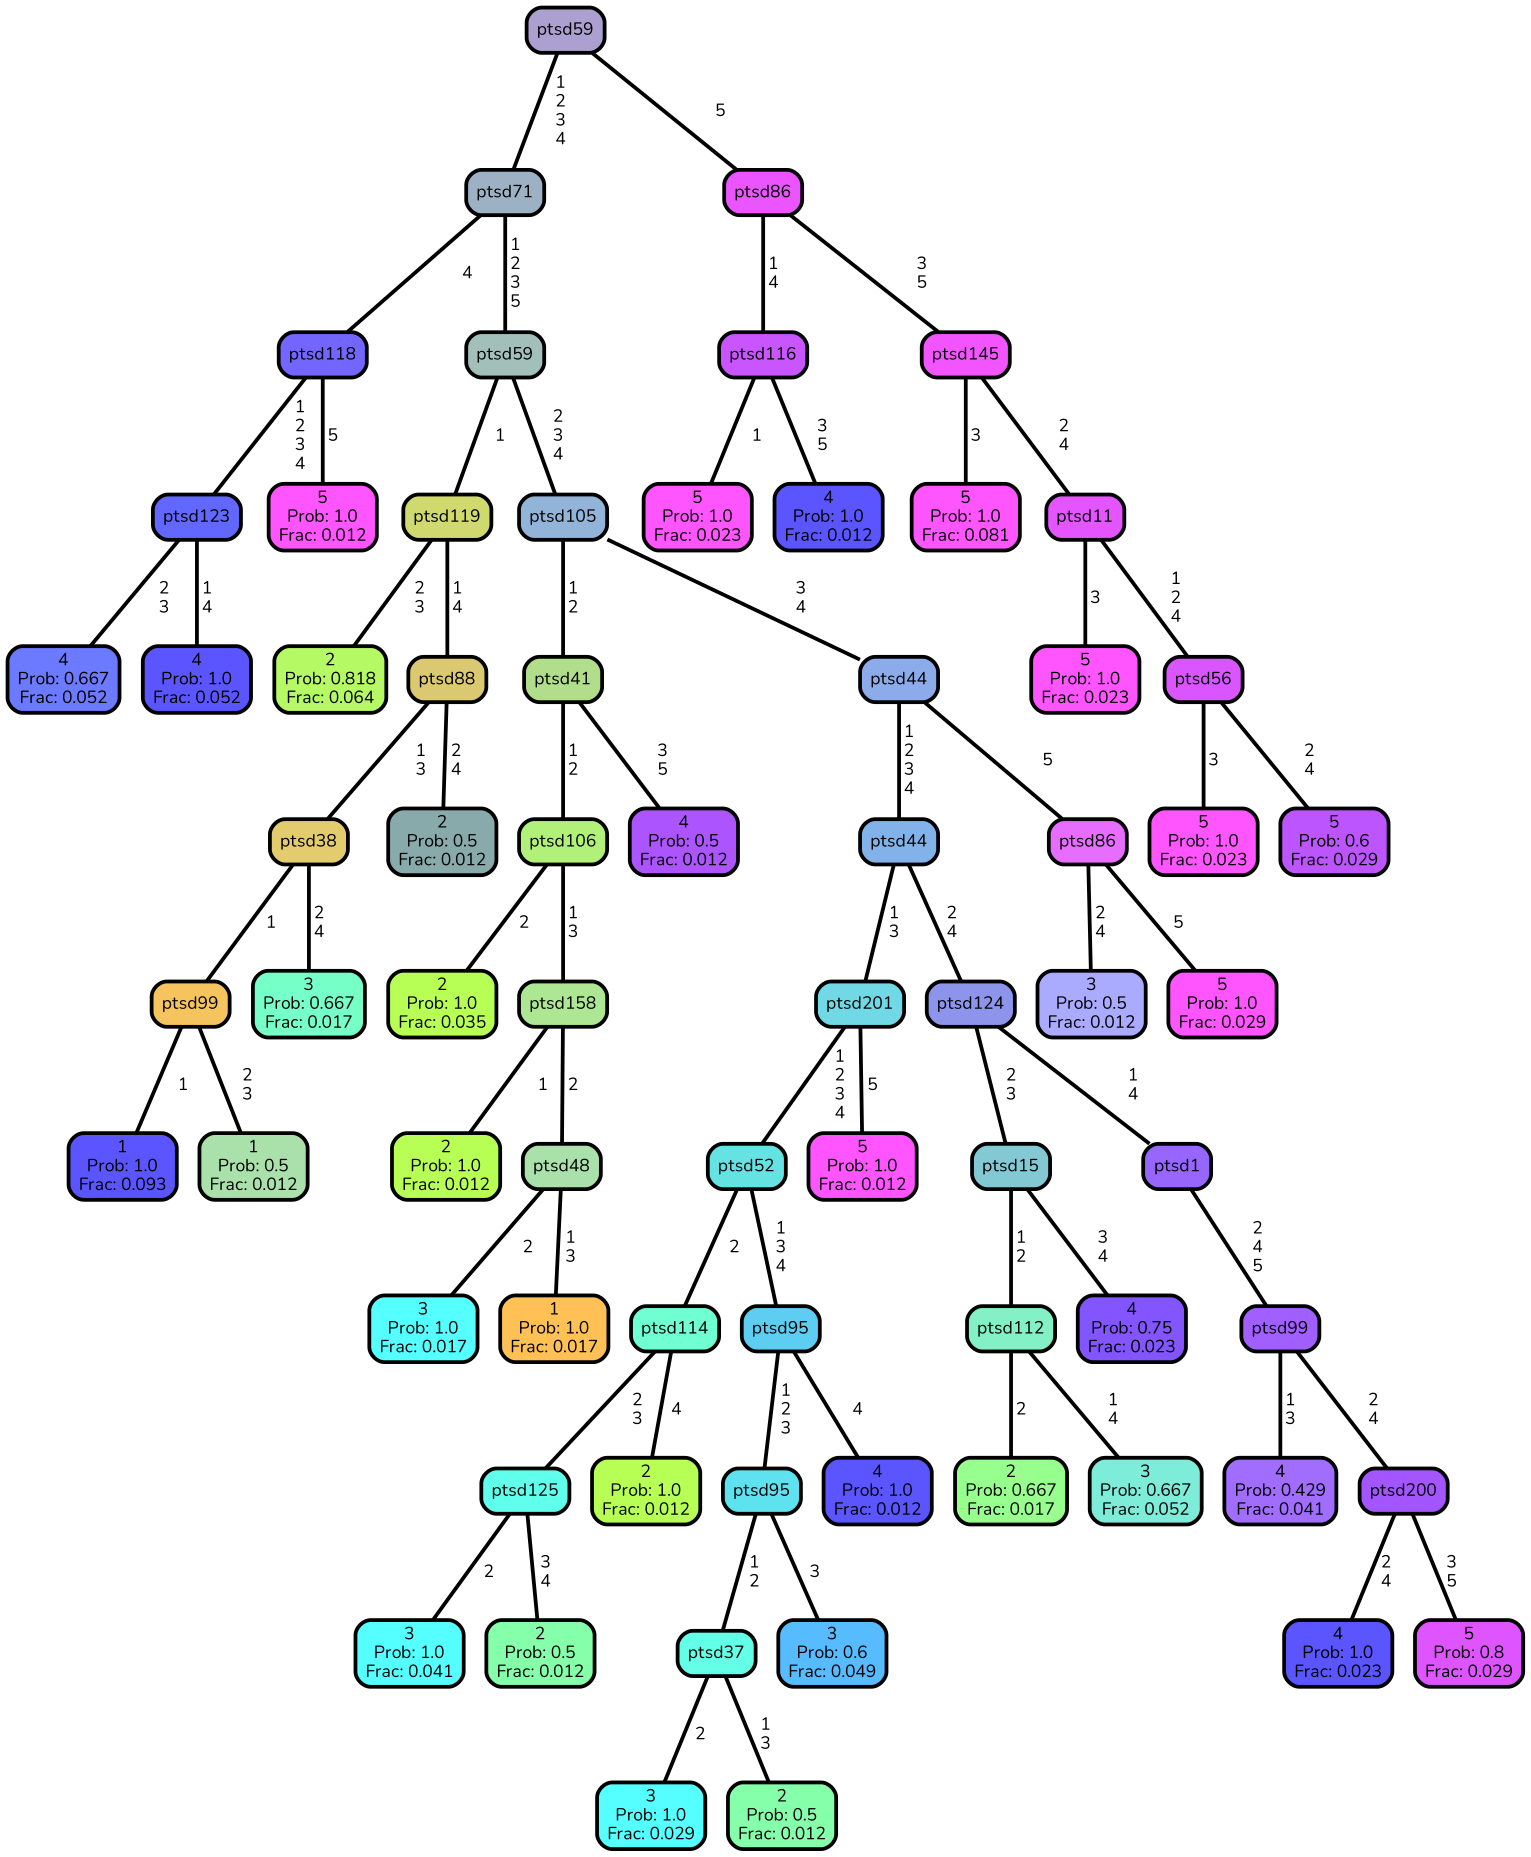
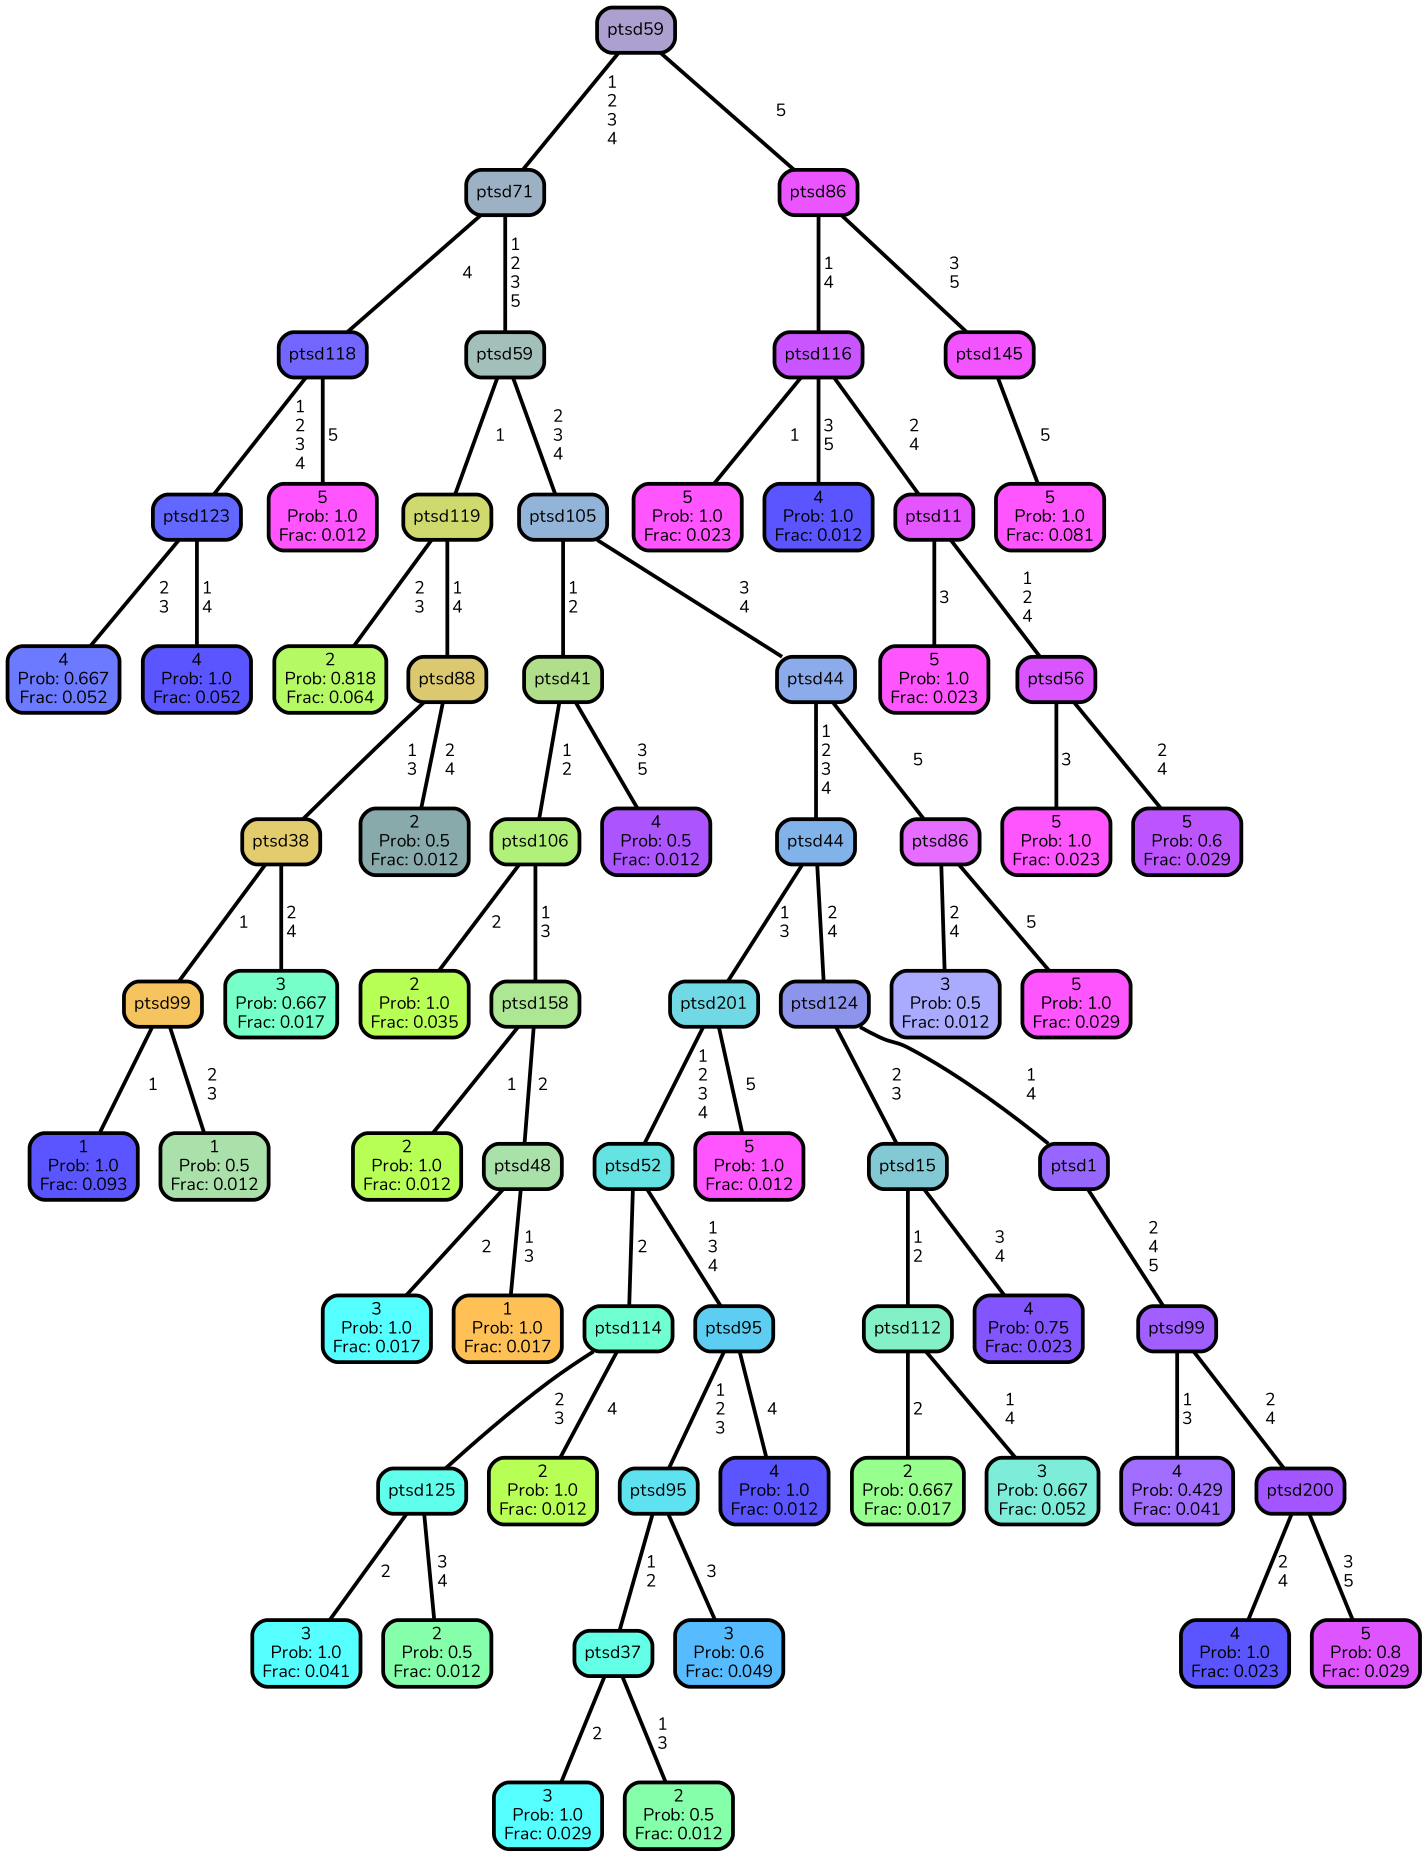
(974, 436) -> (1043, 436)
(1025, 436) -> (876, 436)
